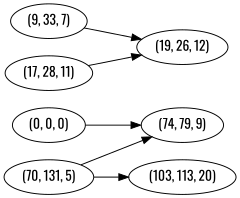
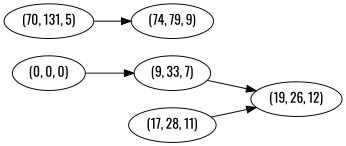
(108, 125) -> (105, 73)
(182, 177) -> none
